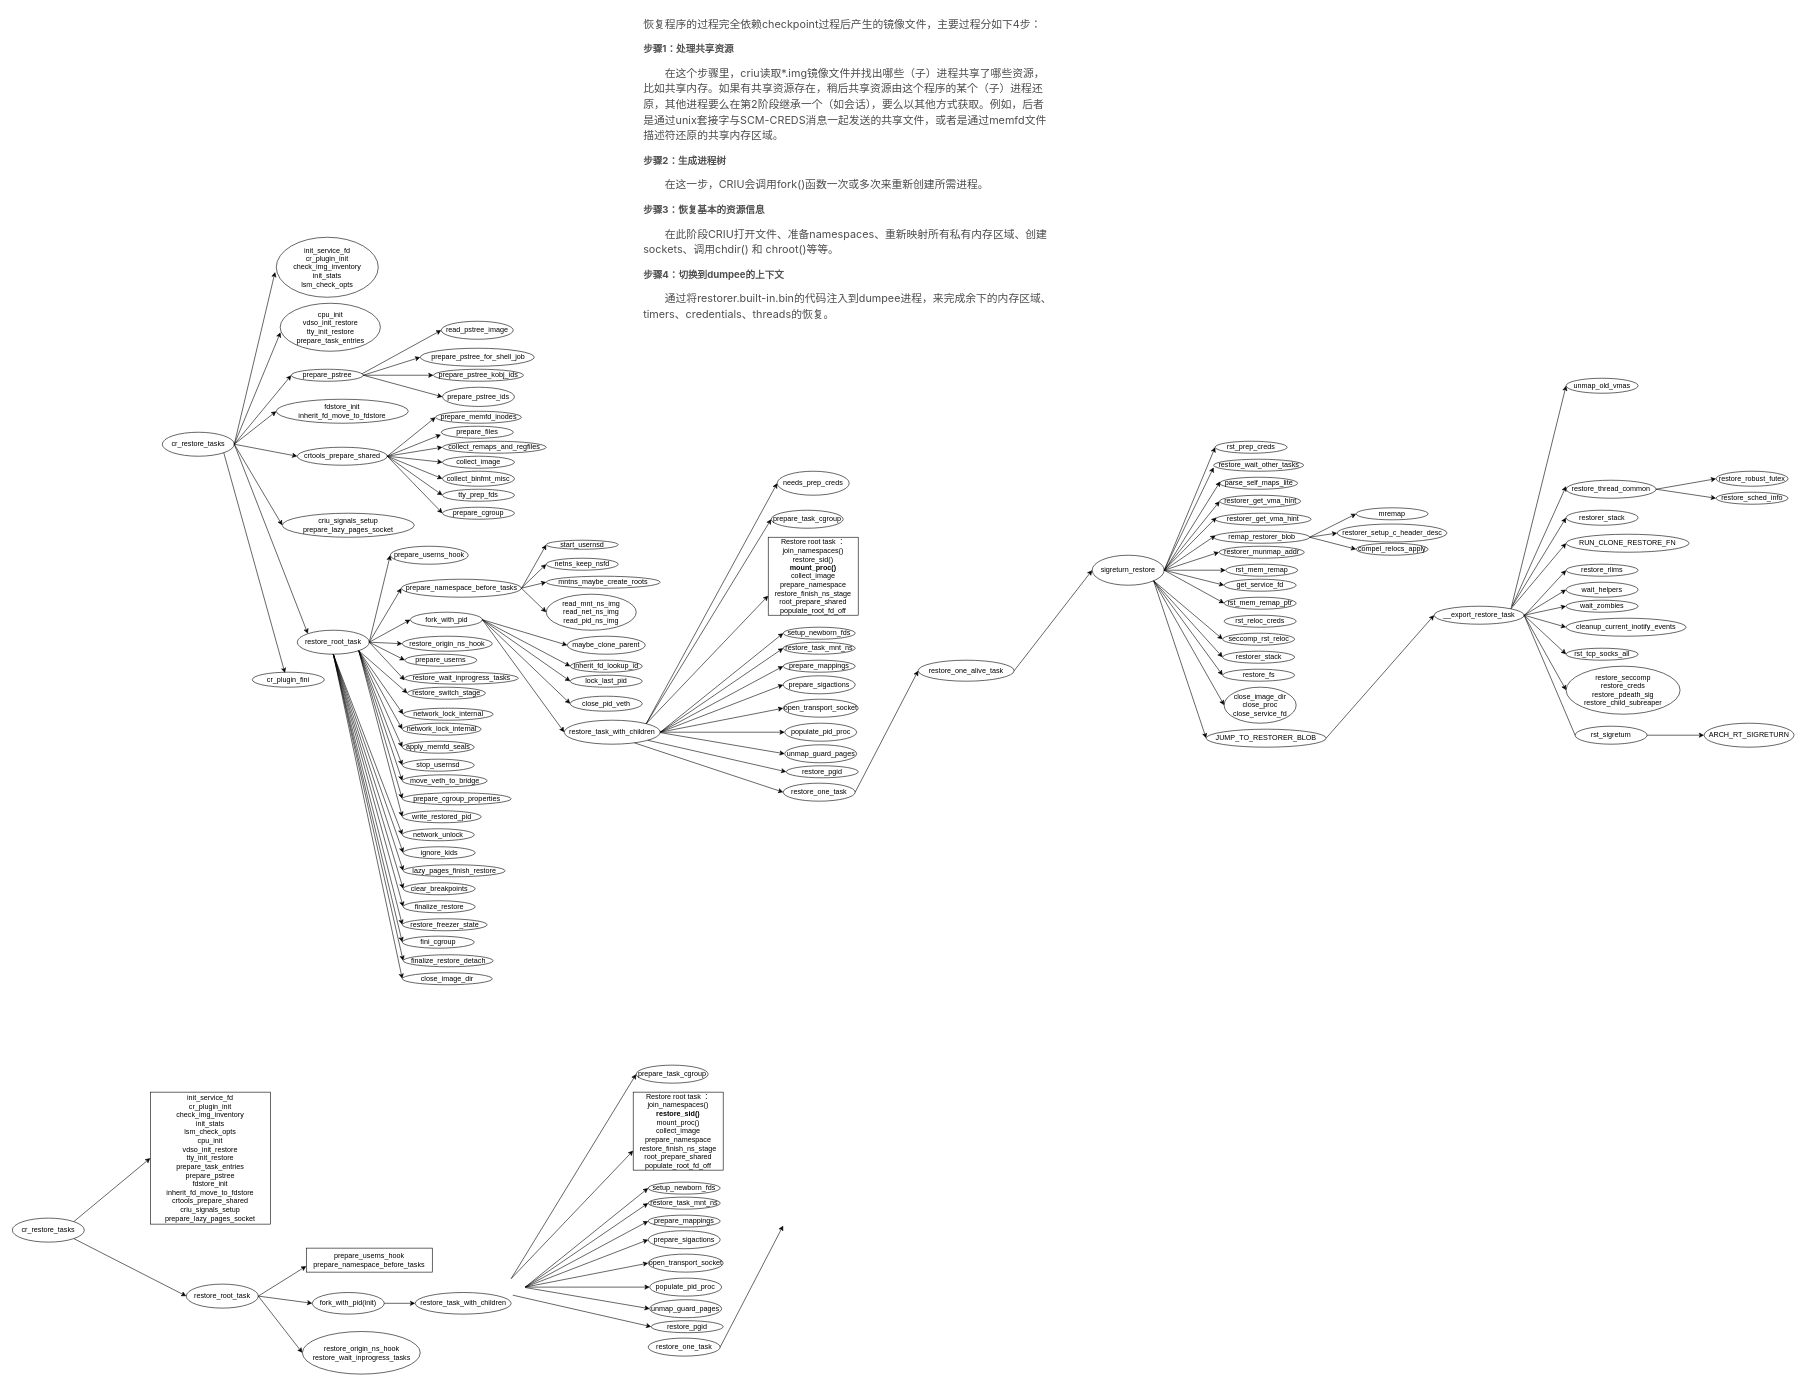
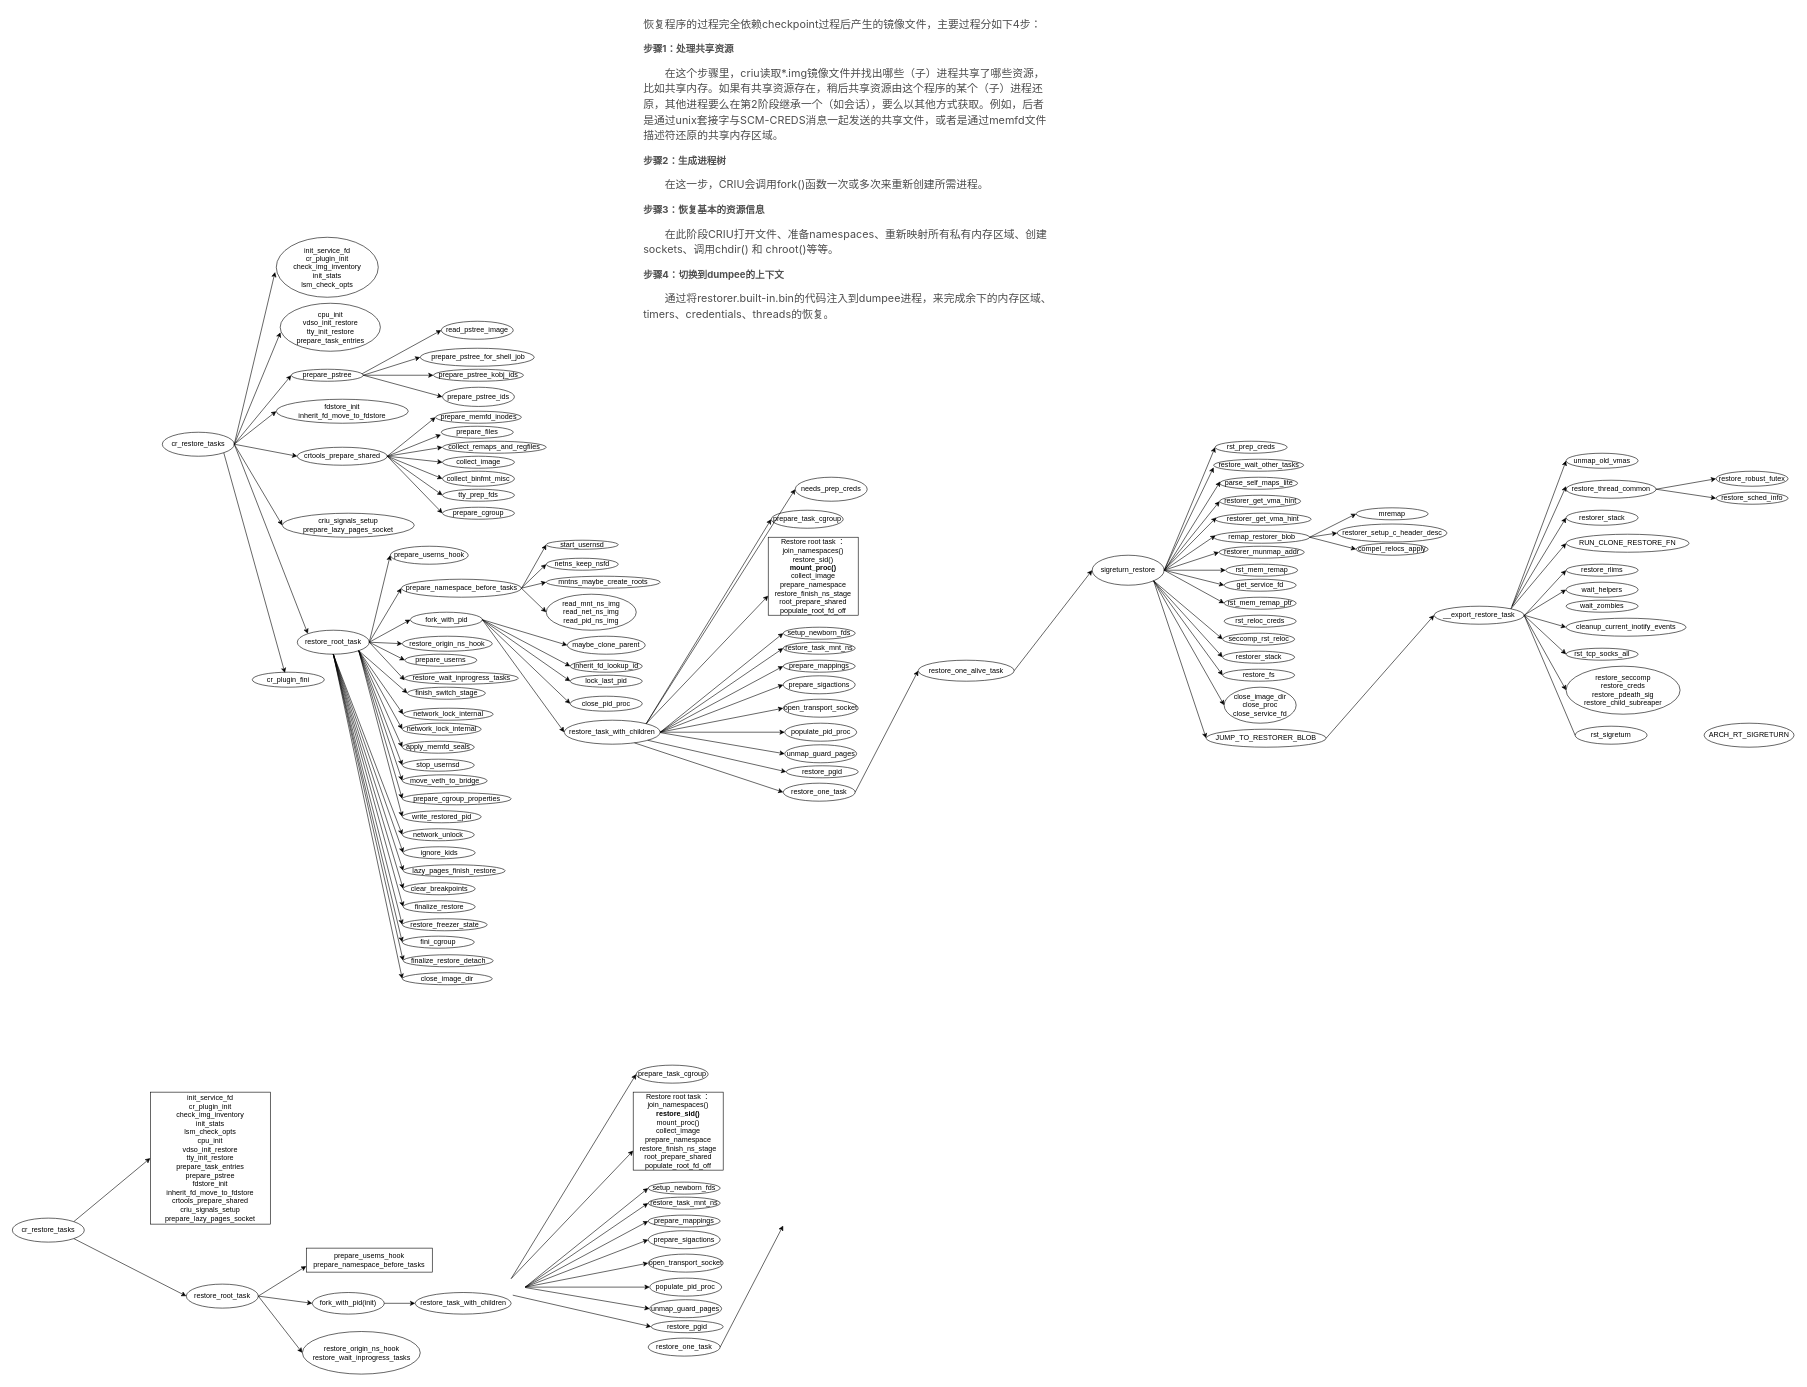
(1602, 386) -> (1602, 461)
(813, 483) -> (831, 489)
(1546, 611) -> none
(447, 693) -> (447, 693)
(606, 704) -> (606, 704)
(1698, 735) -> none
